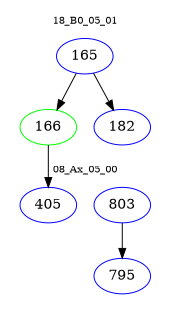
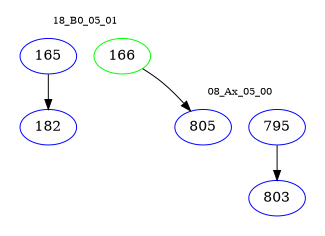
(69, 87) -> none
(48, 205) -> (203, 127)
(122, 236) -> (277, 158)
